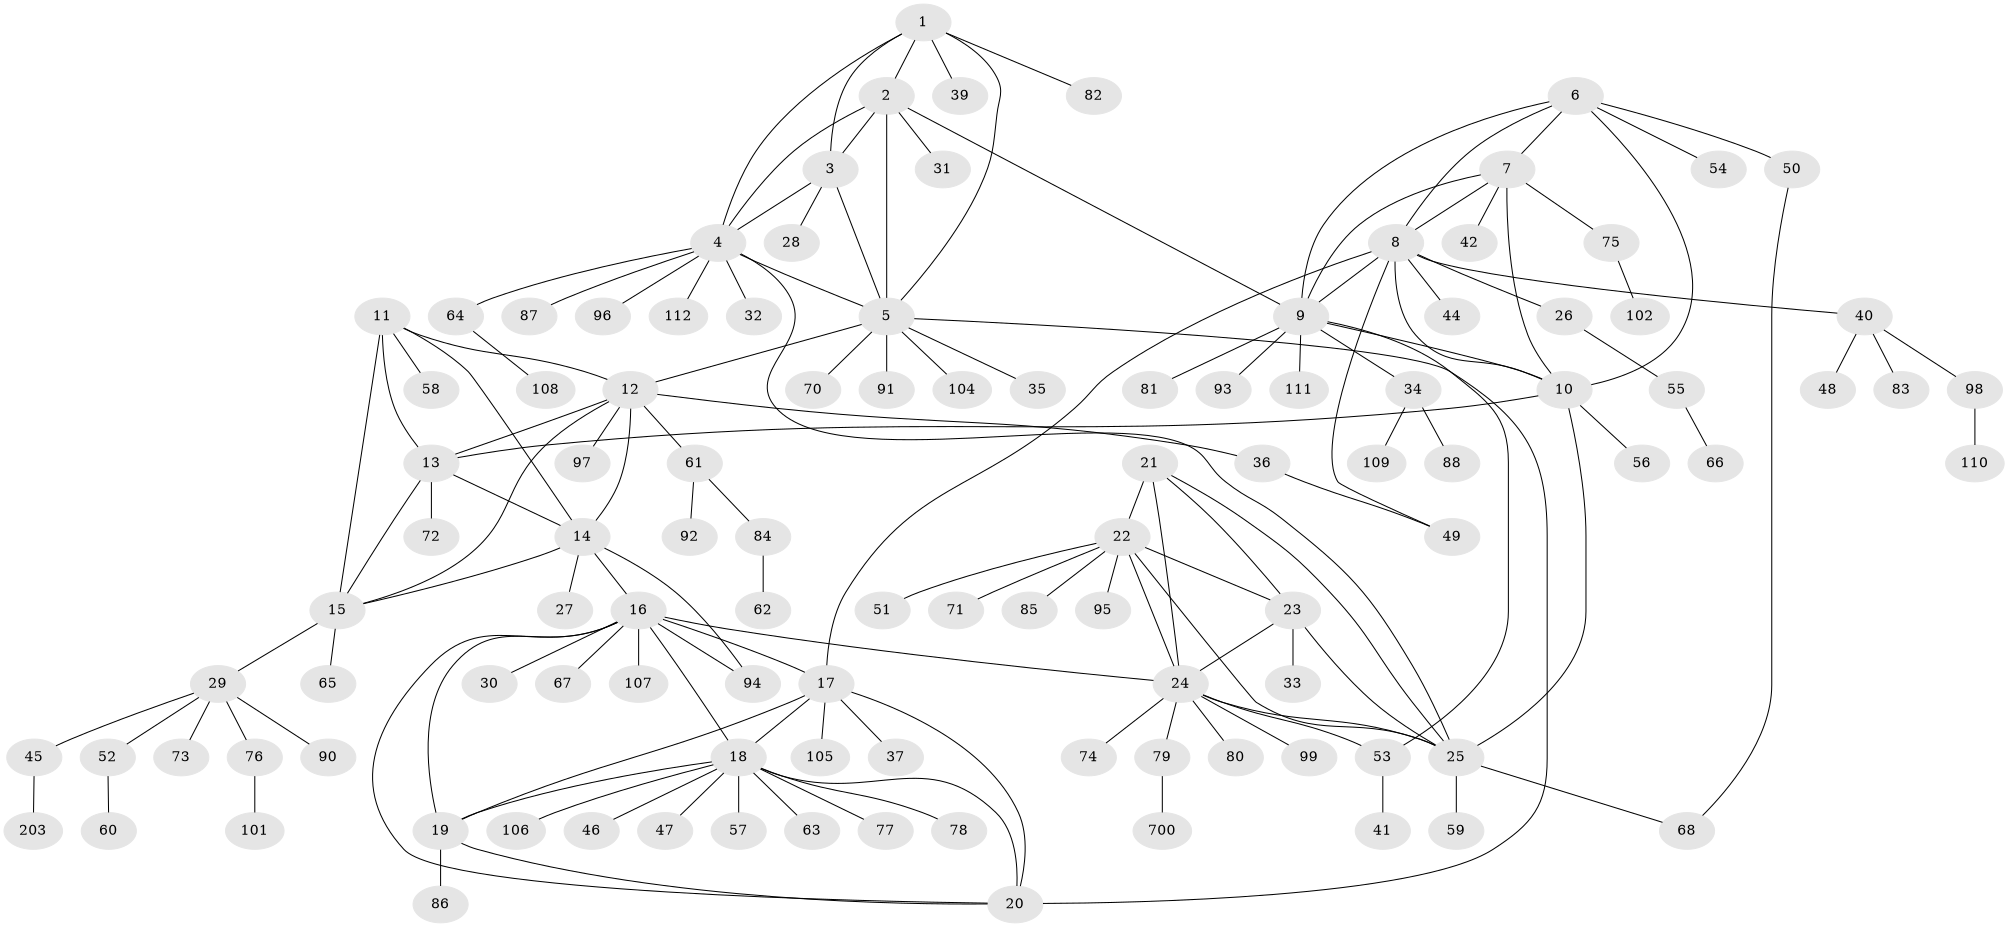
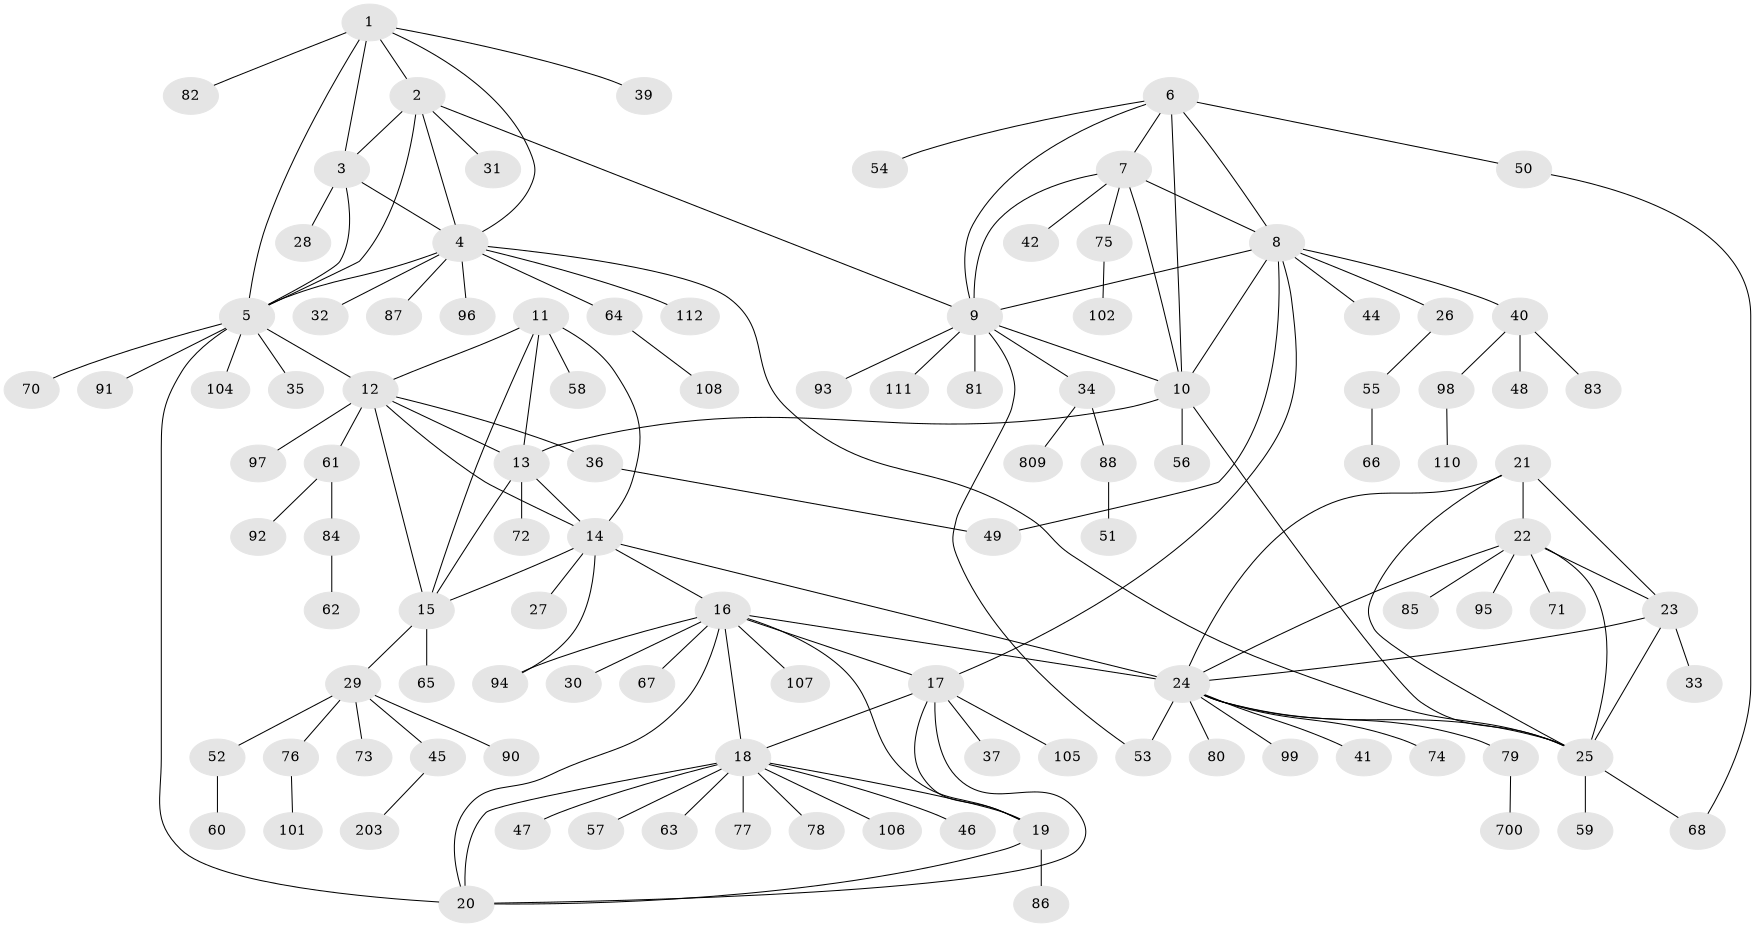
(1377, 463) -> (1033, 463)
(999, 567) -> (1109, 500)
none -> (889, 610)
(1383, 794) -> (1281, 722)
